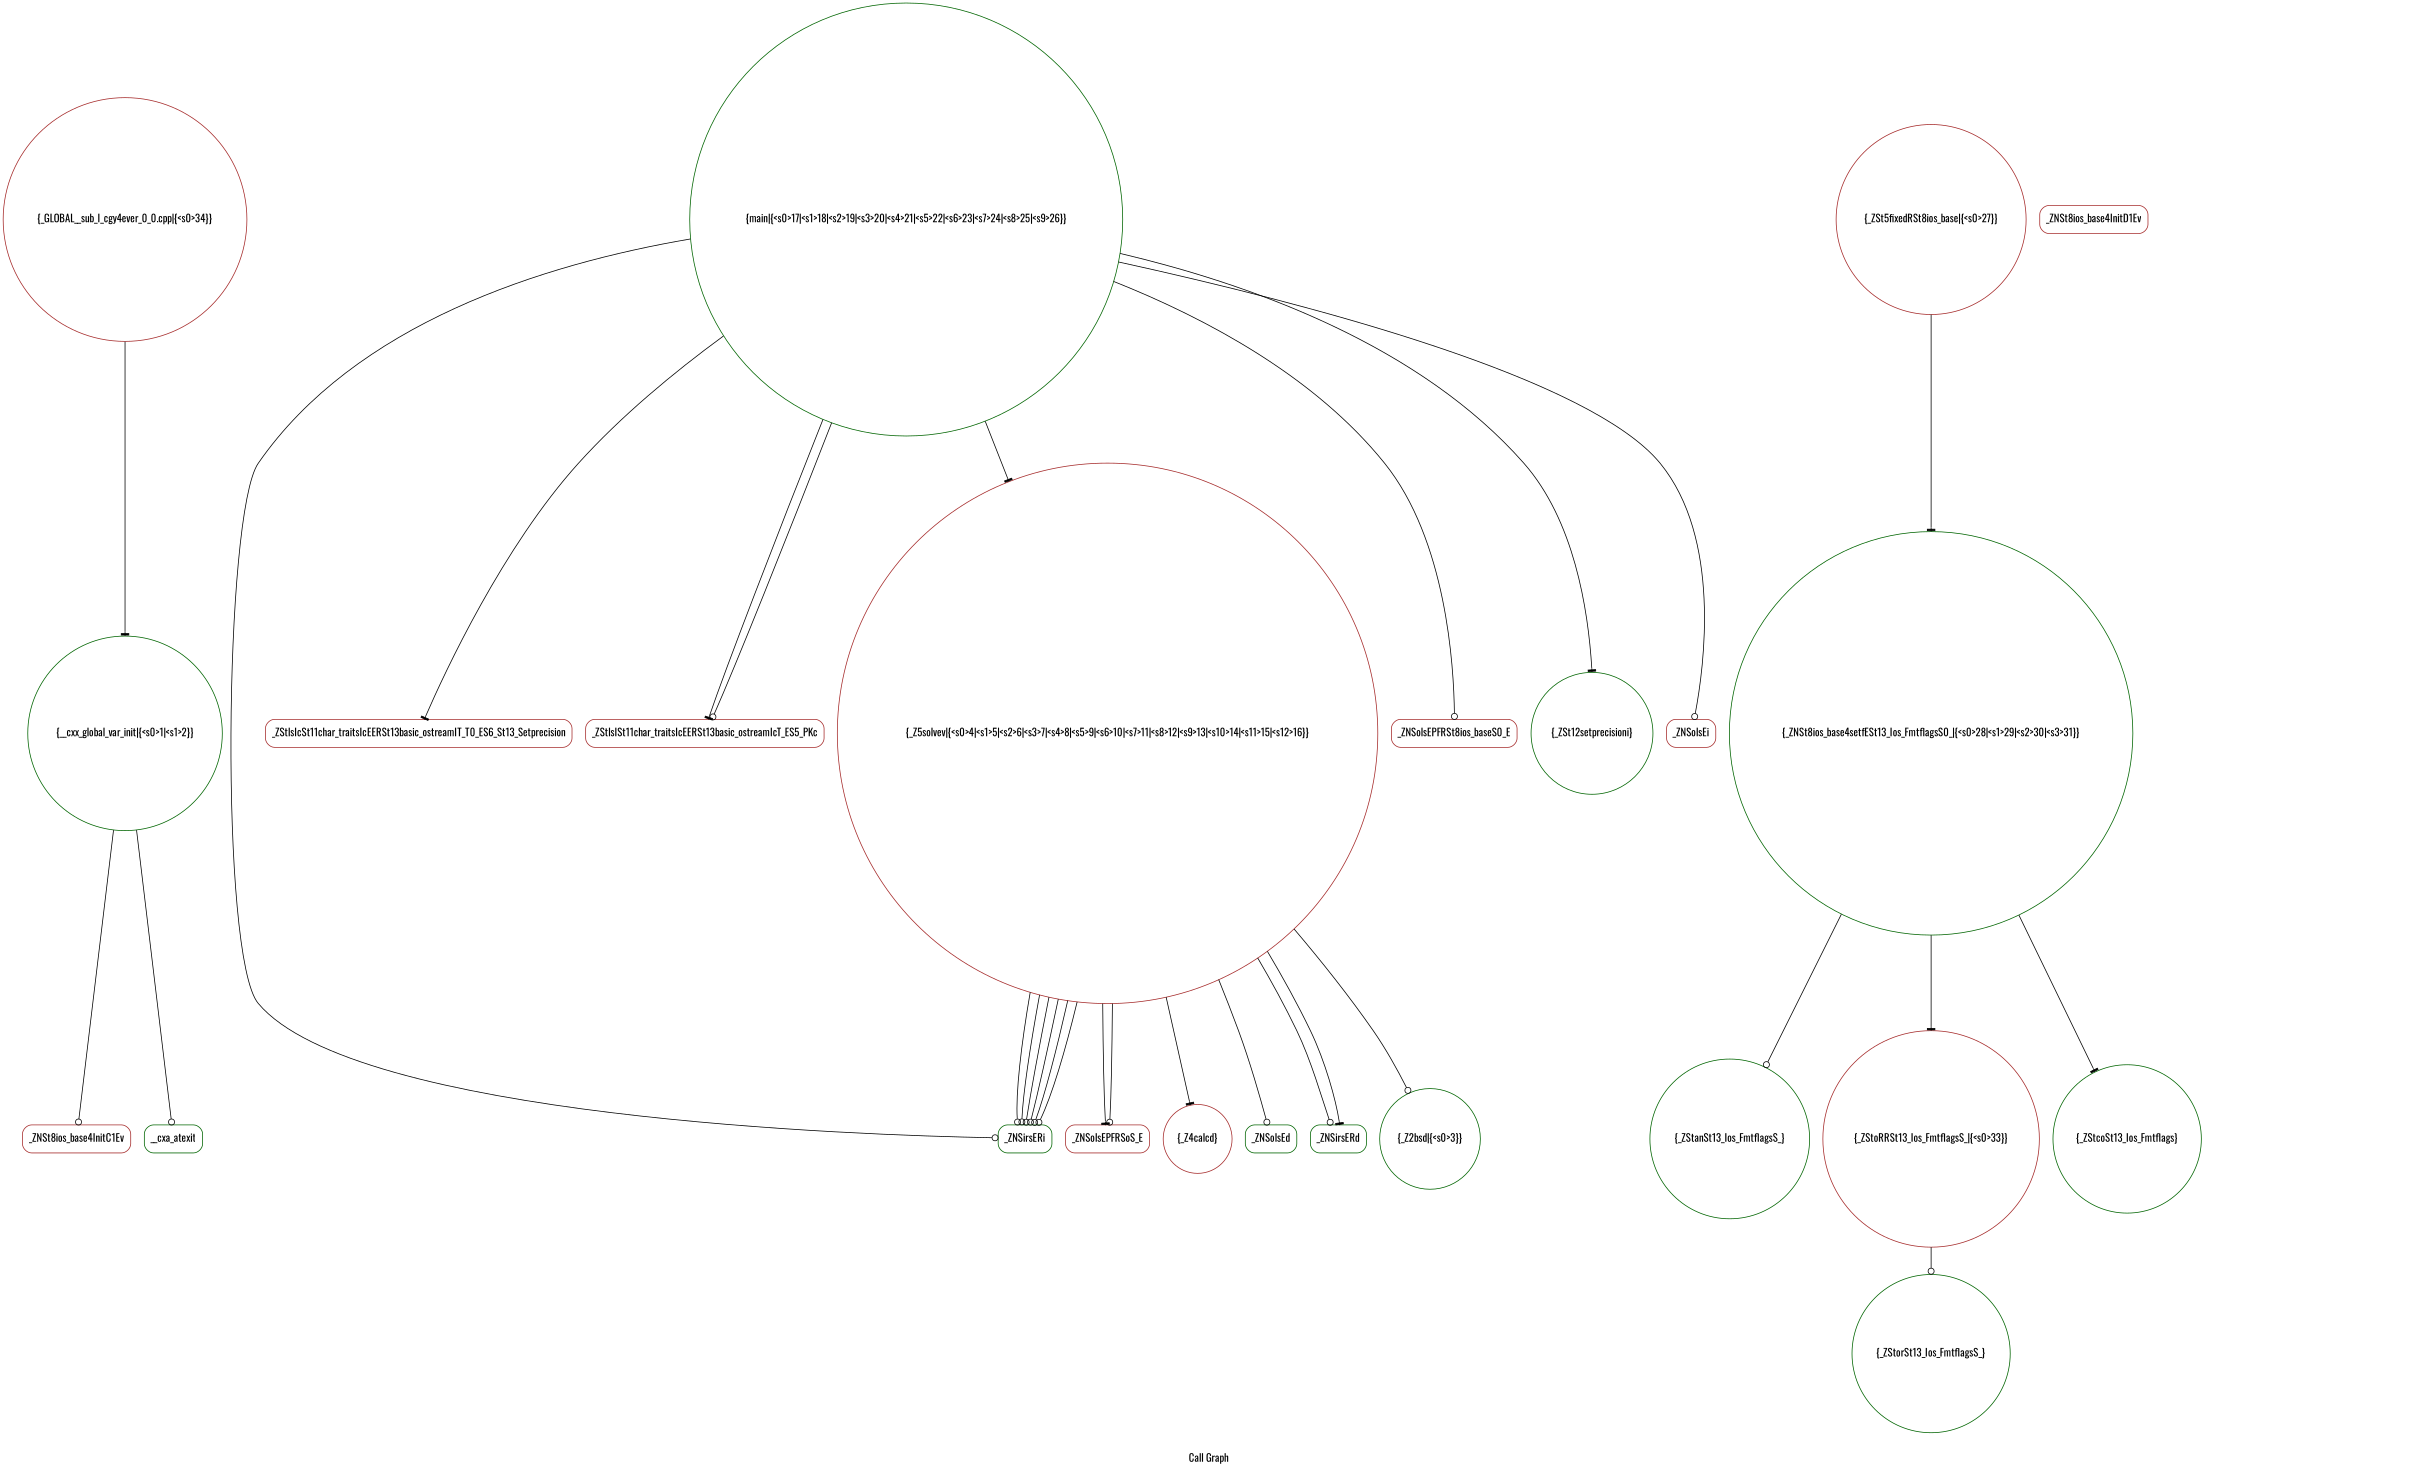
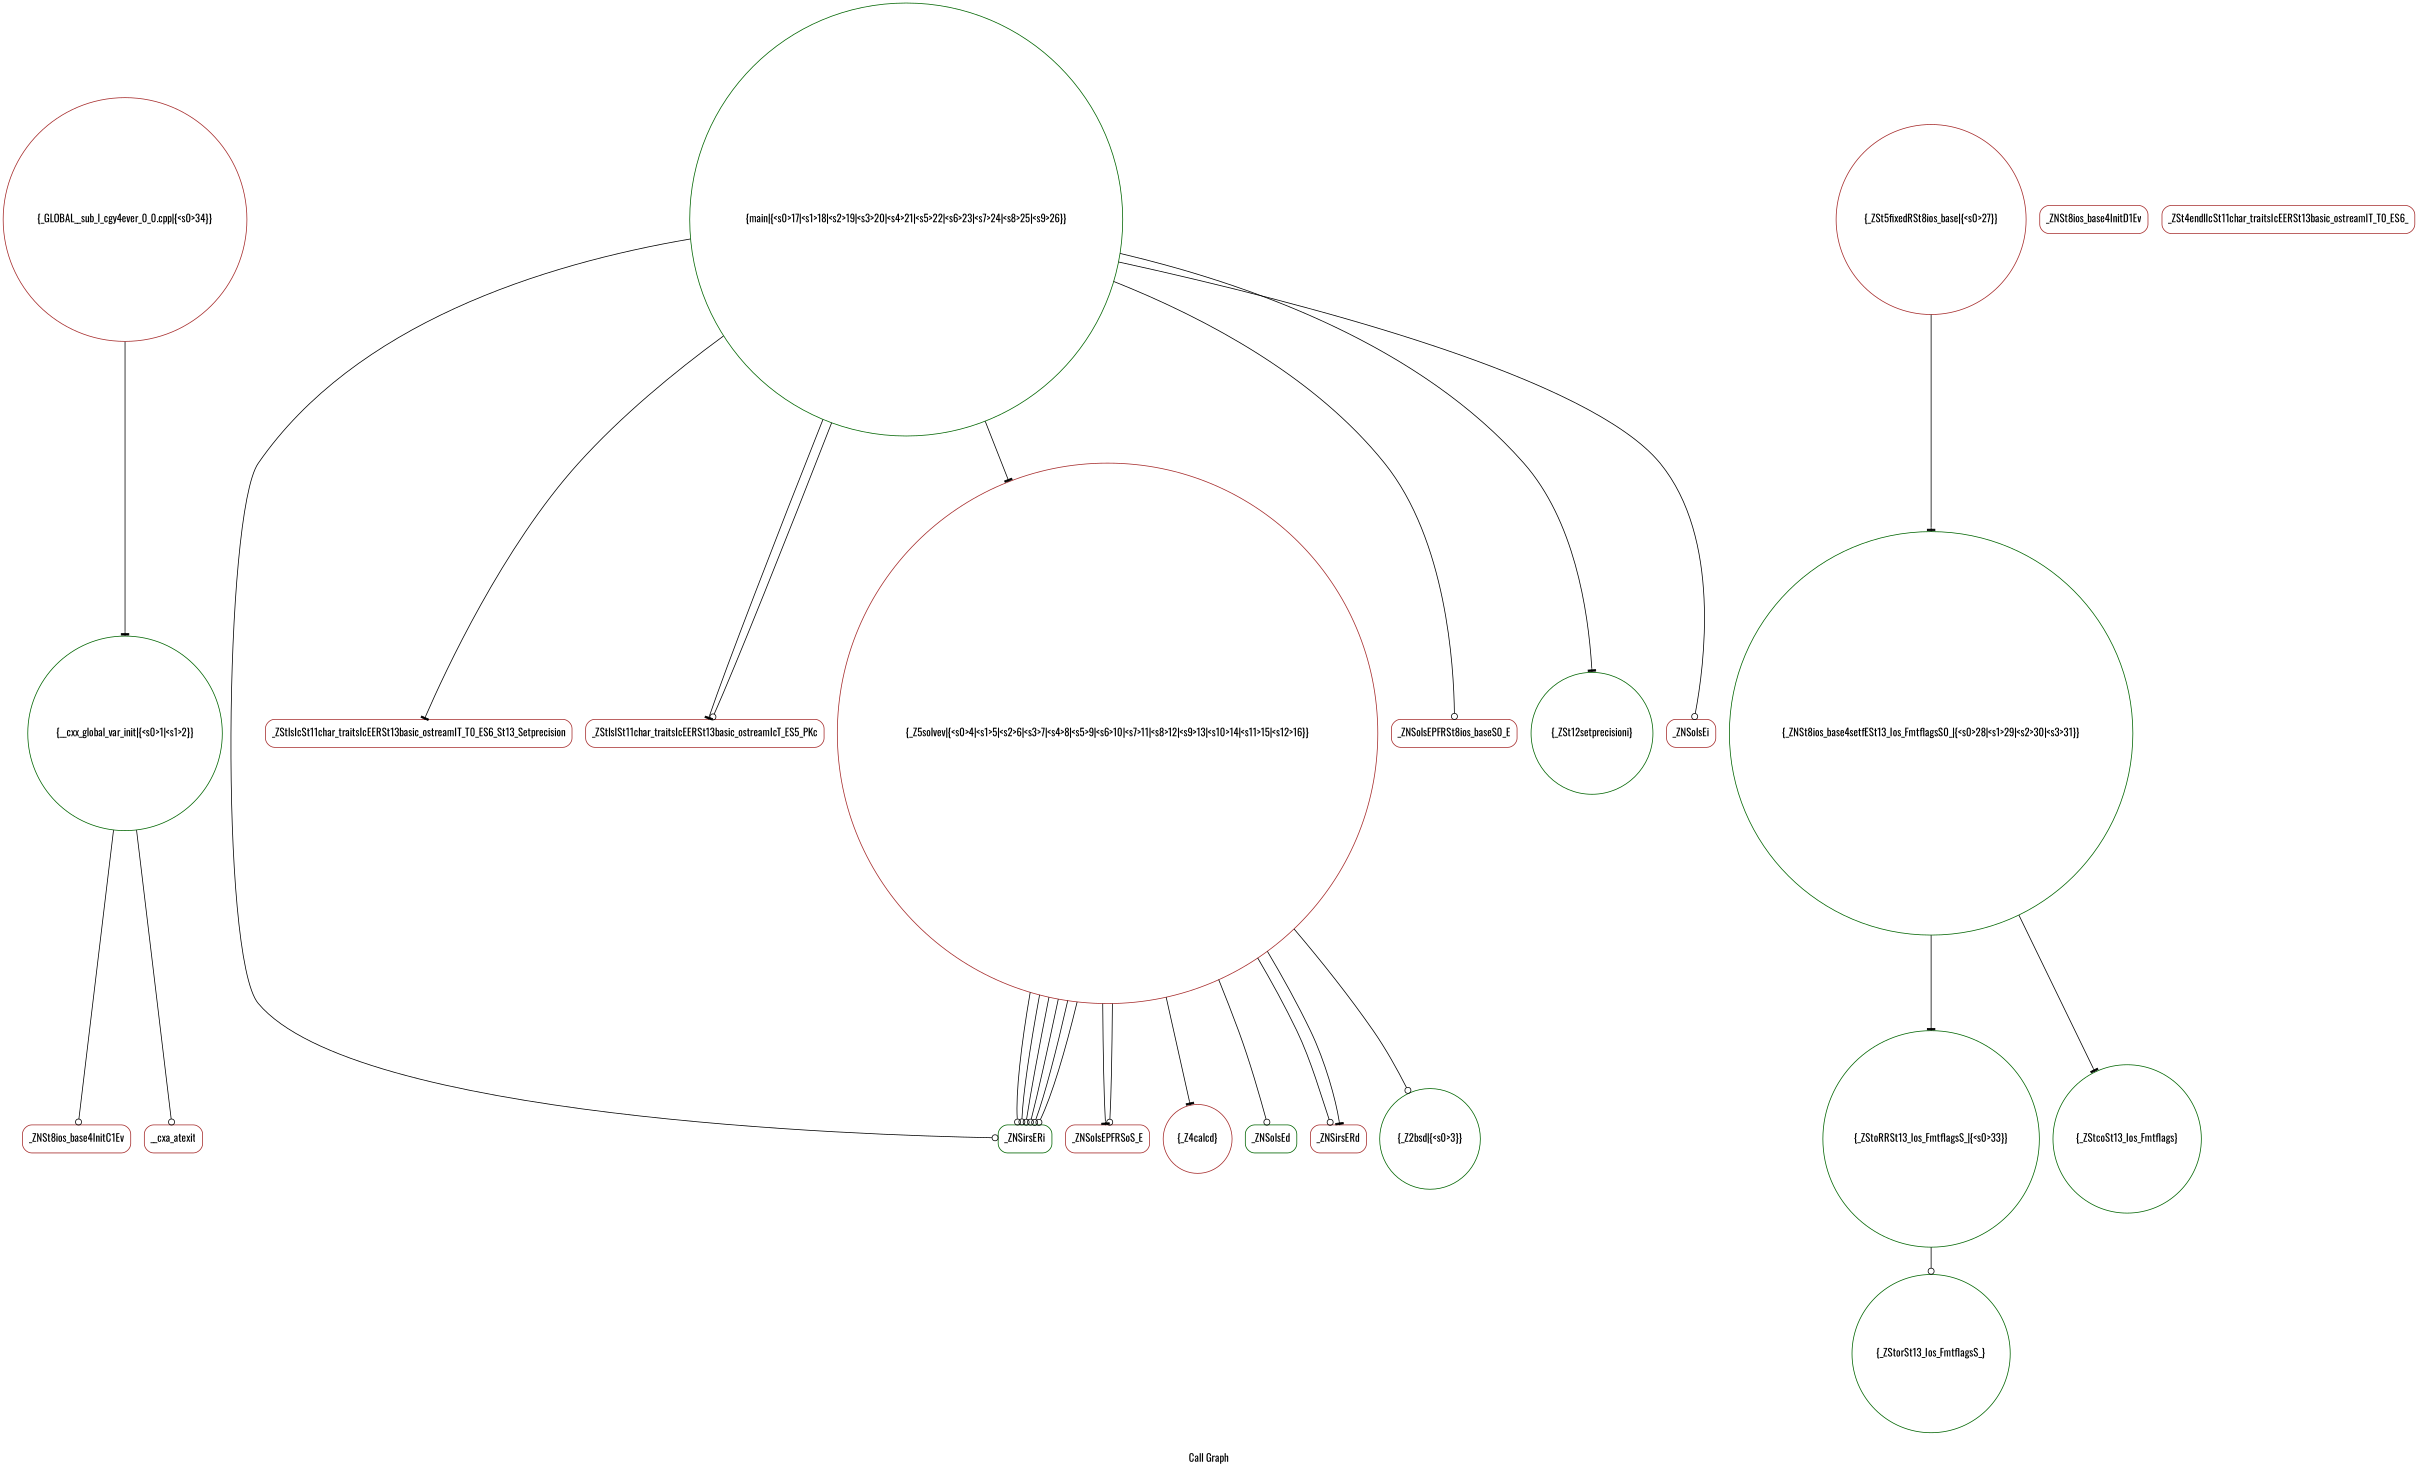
none -> (2288, 220)
(173, 1139) -> (173, 1139)
(1338, 1139) -> (1338, 1139)
(1730, 1139) -> none
(1931, 1139) -> (1931, 1139)
